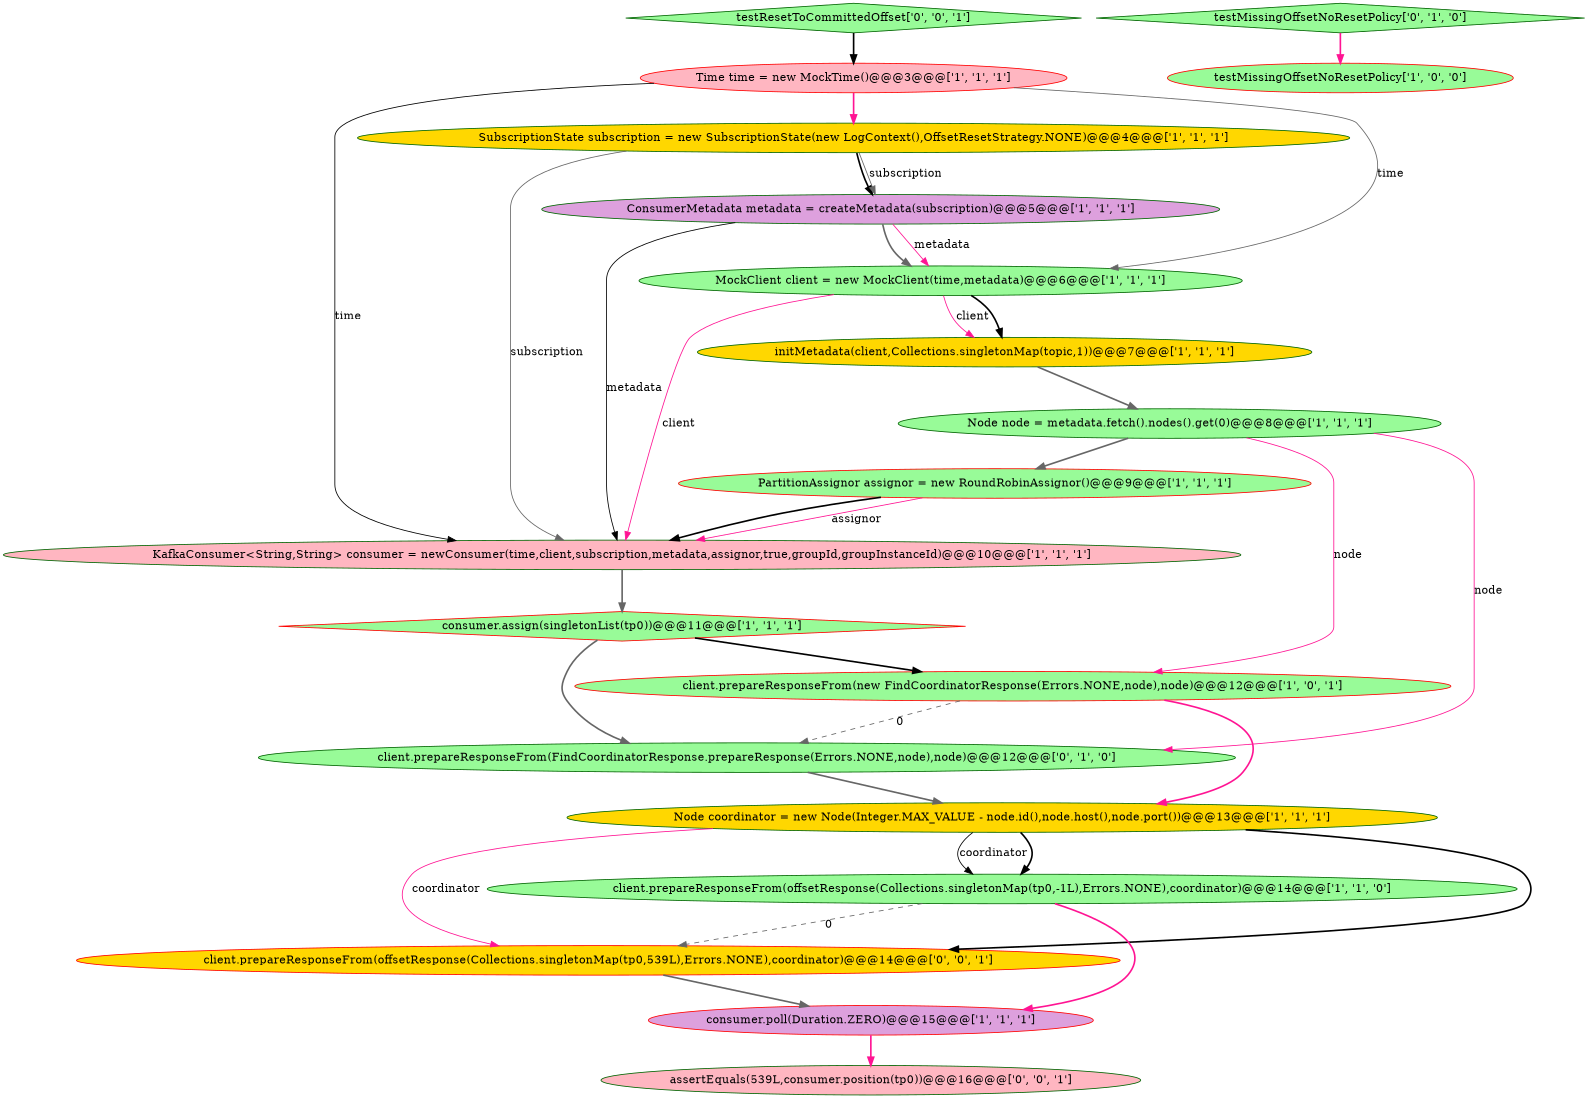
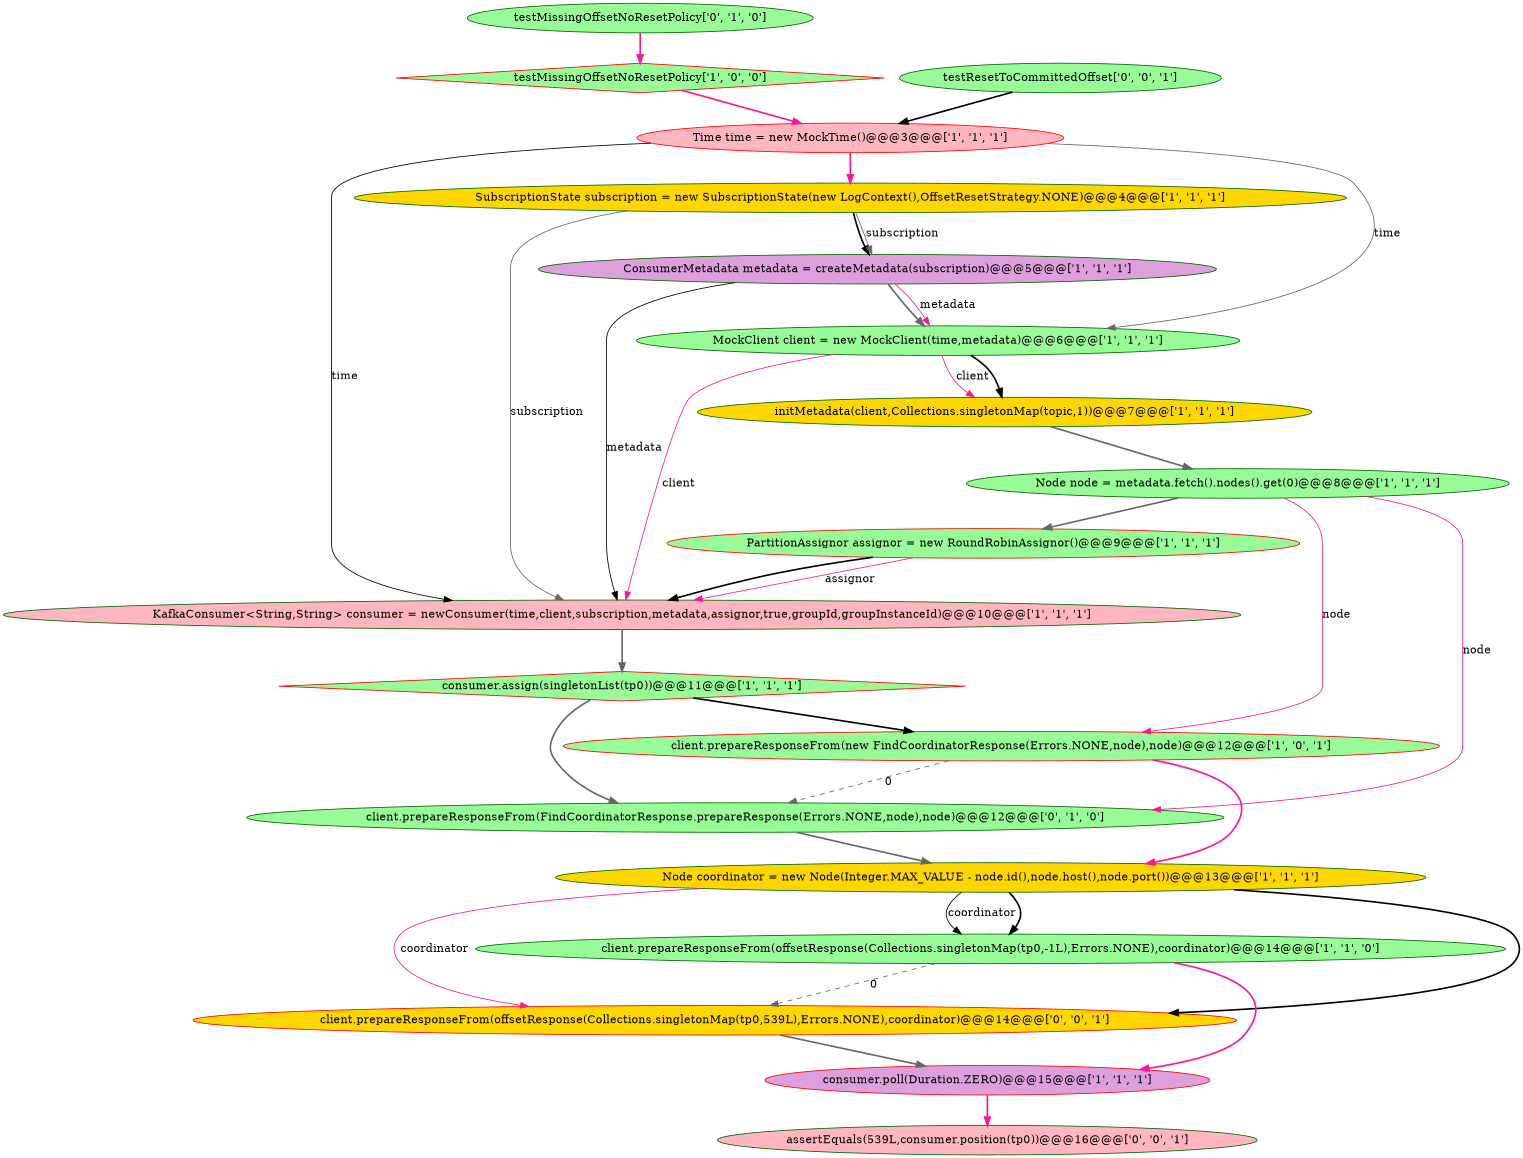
(854, 18) -> (1060, 78)
(1340, 18) -> (640, 18)
(1340, 78) -> (640, 78)
none -> (737, 106)
